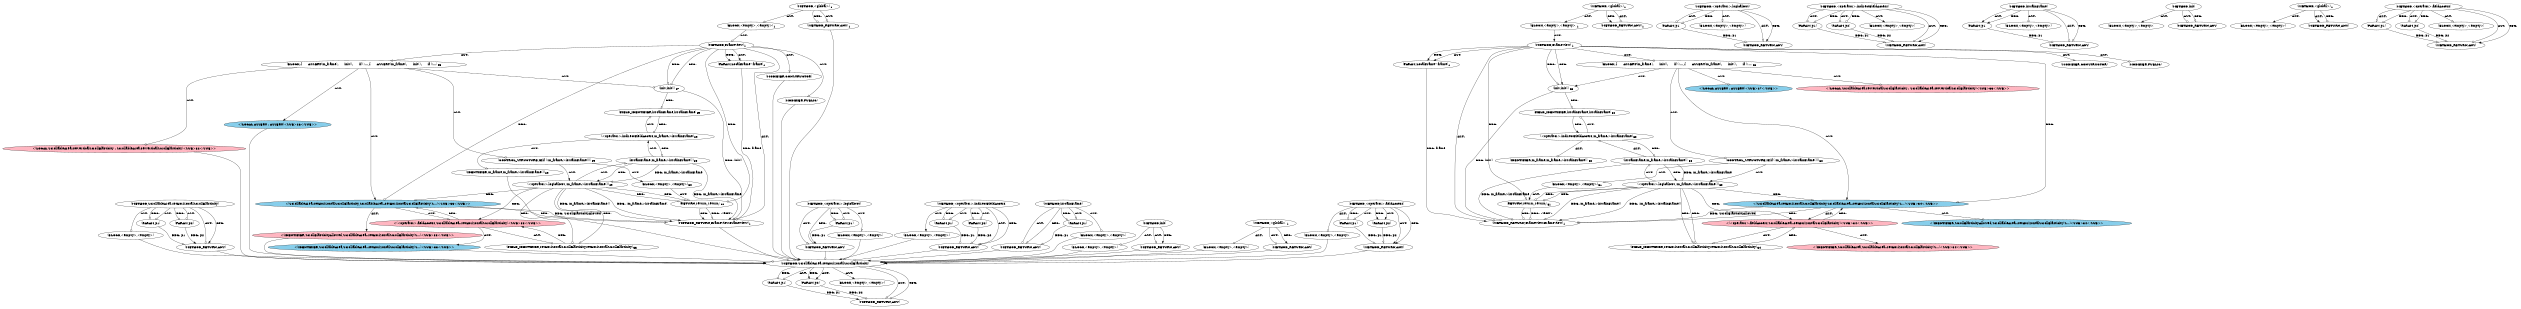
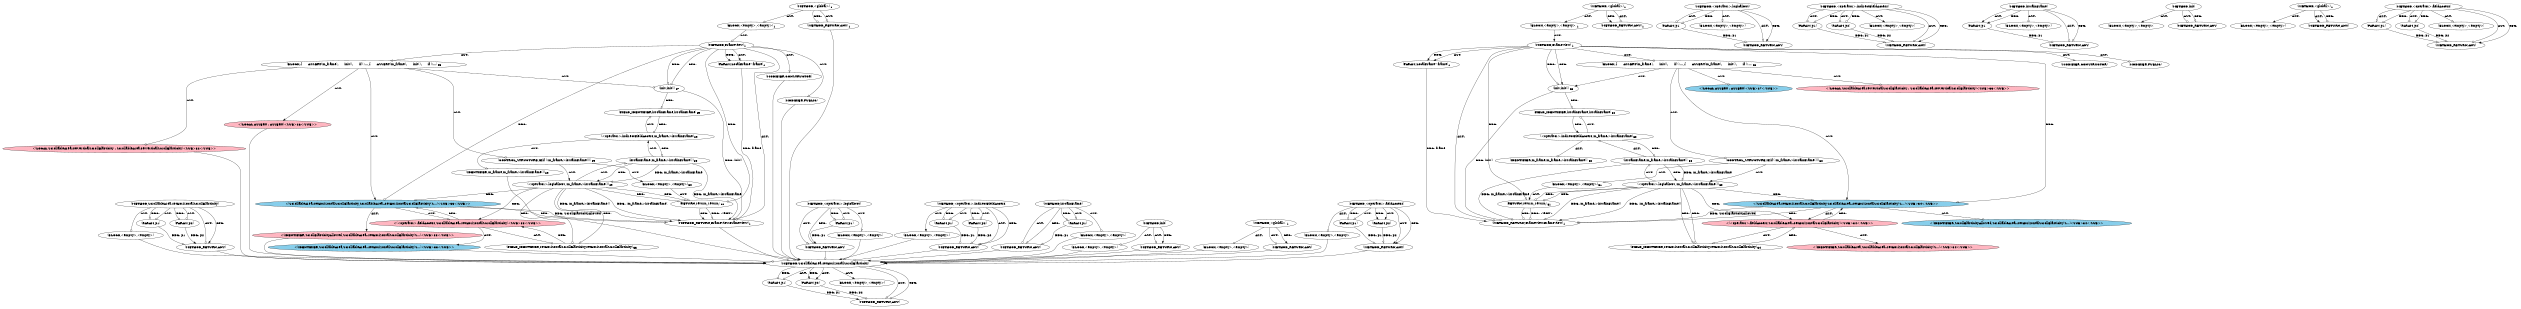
(278, 125) -> (278, 125)
